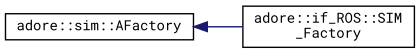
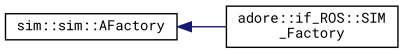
(99, 27) -> (91, 27)
